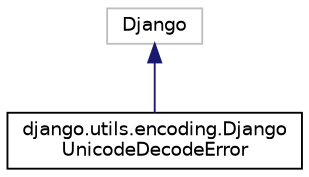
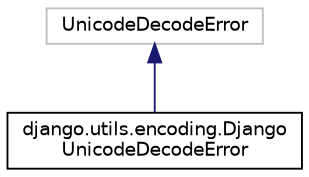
(155, 26) -> (155, 26)
